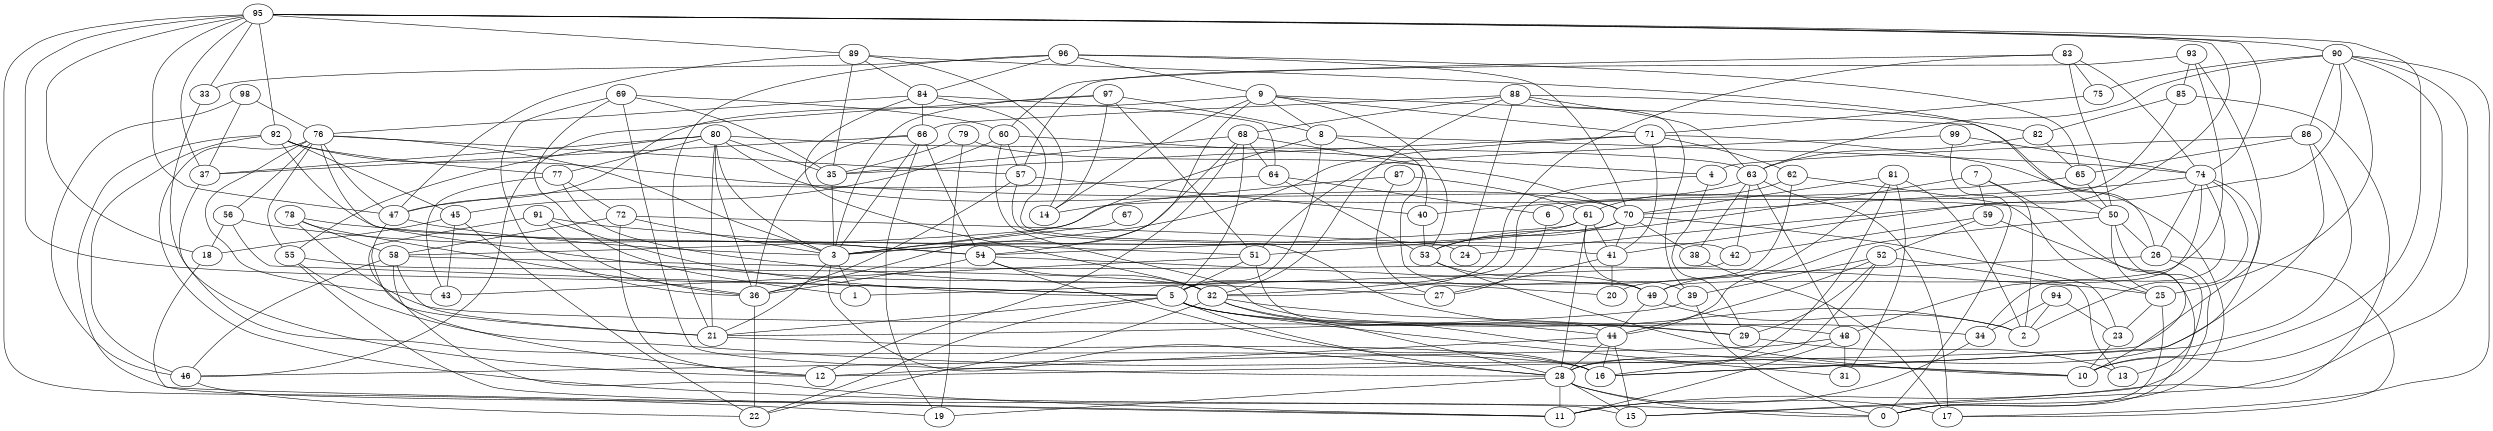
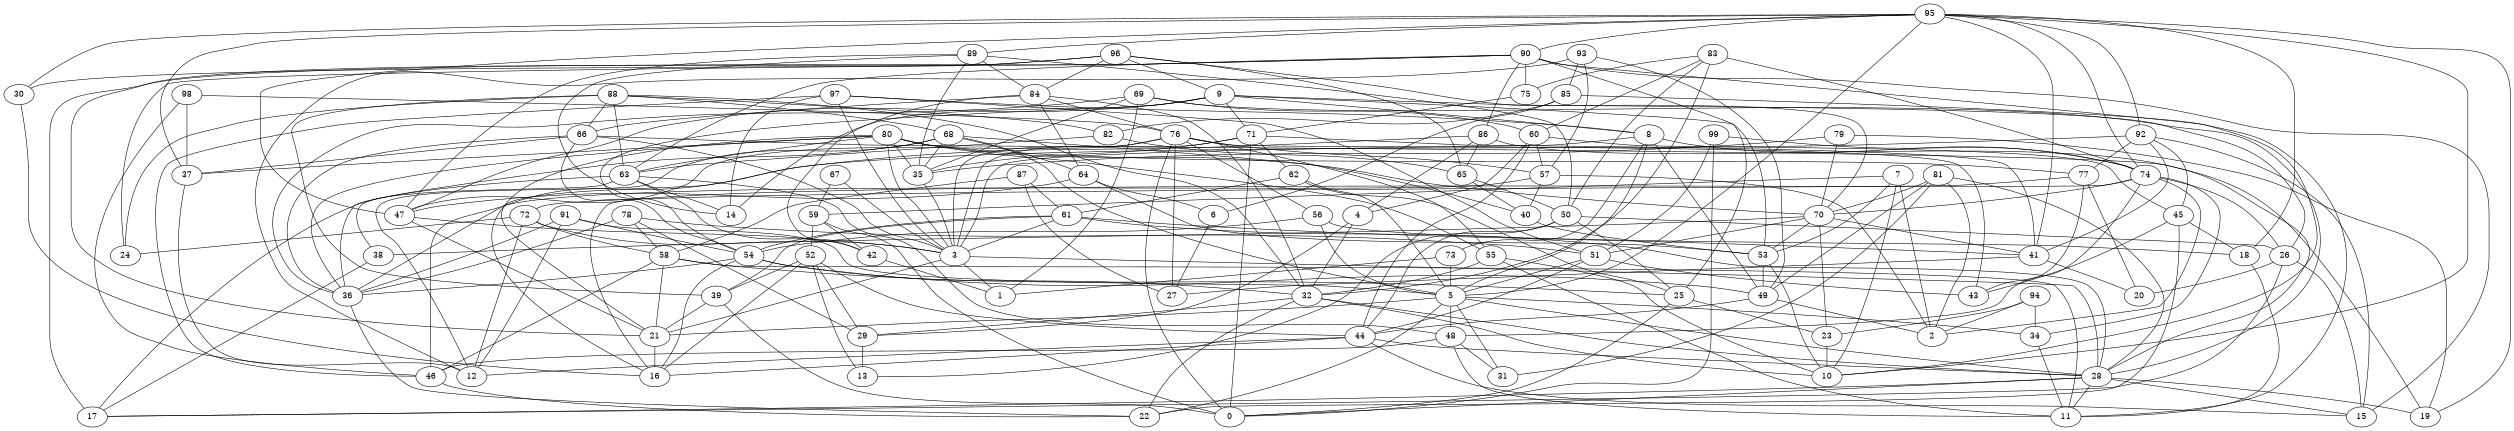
(205, 95) -> (19, 95)
none -> (824, 195)
(1101, 195) -> none
none -> (1451, 256)
